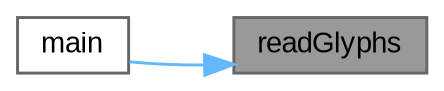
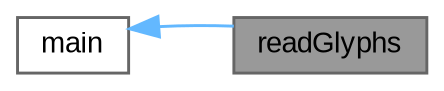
(167, 64) -> (197, 26)
